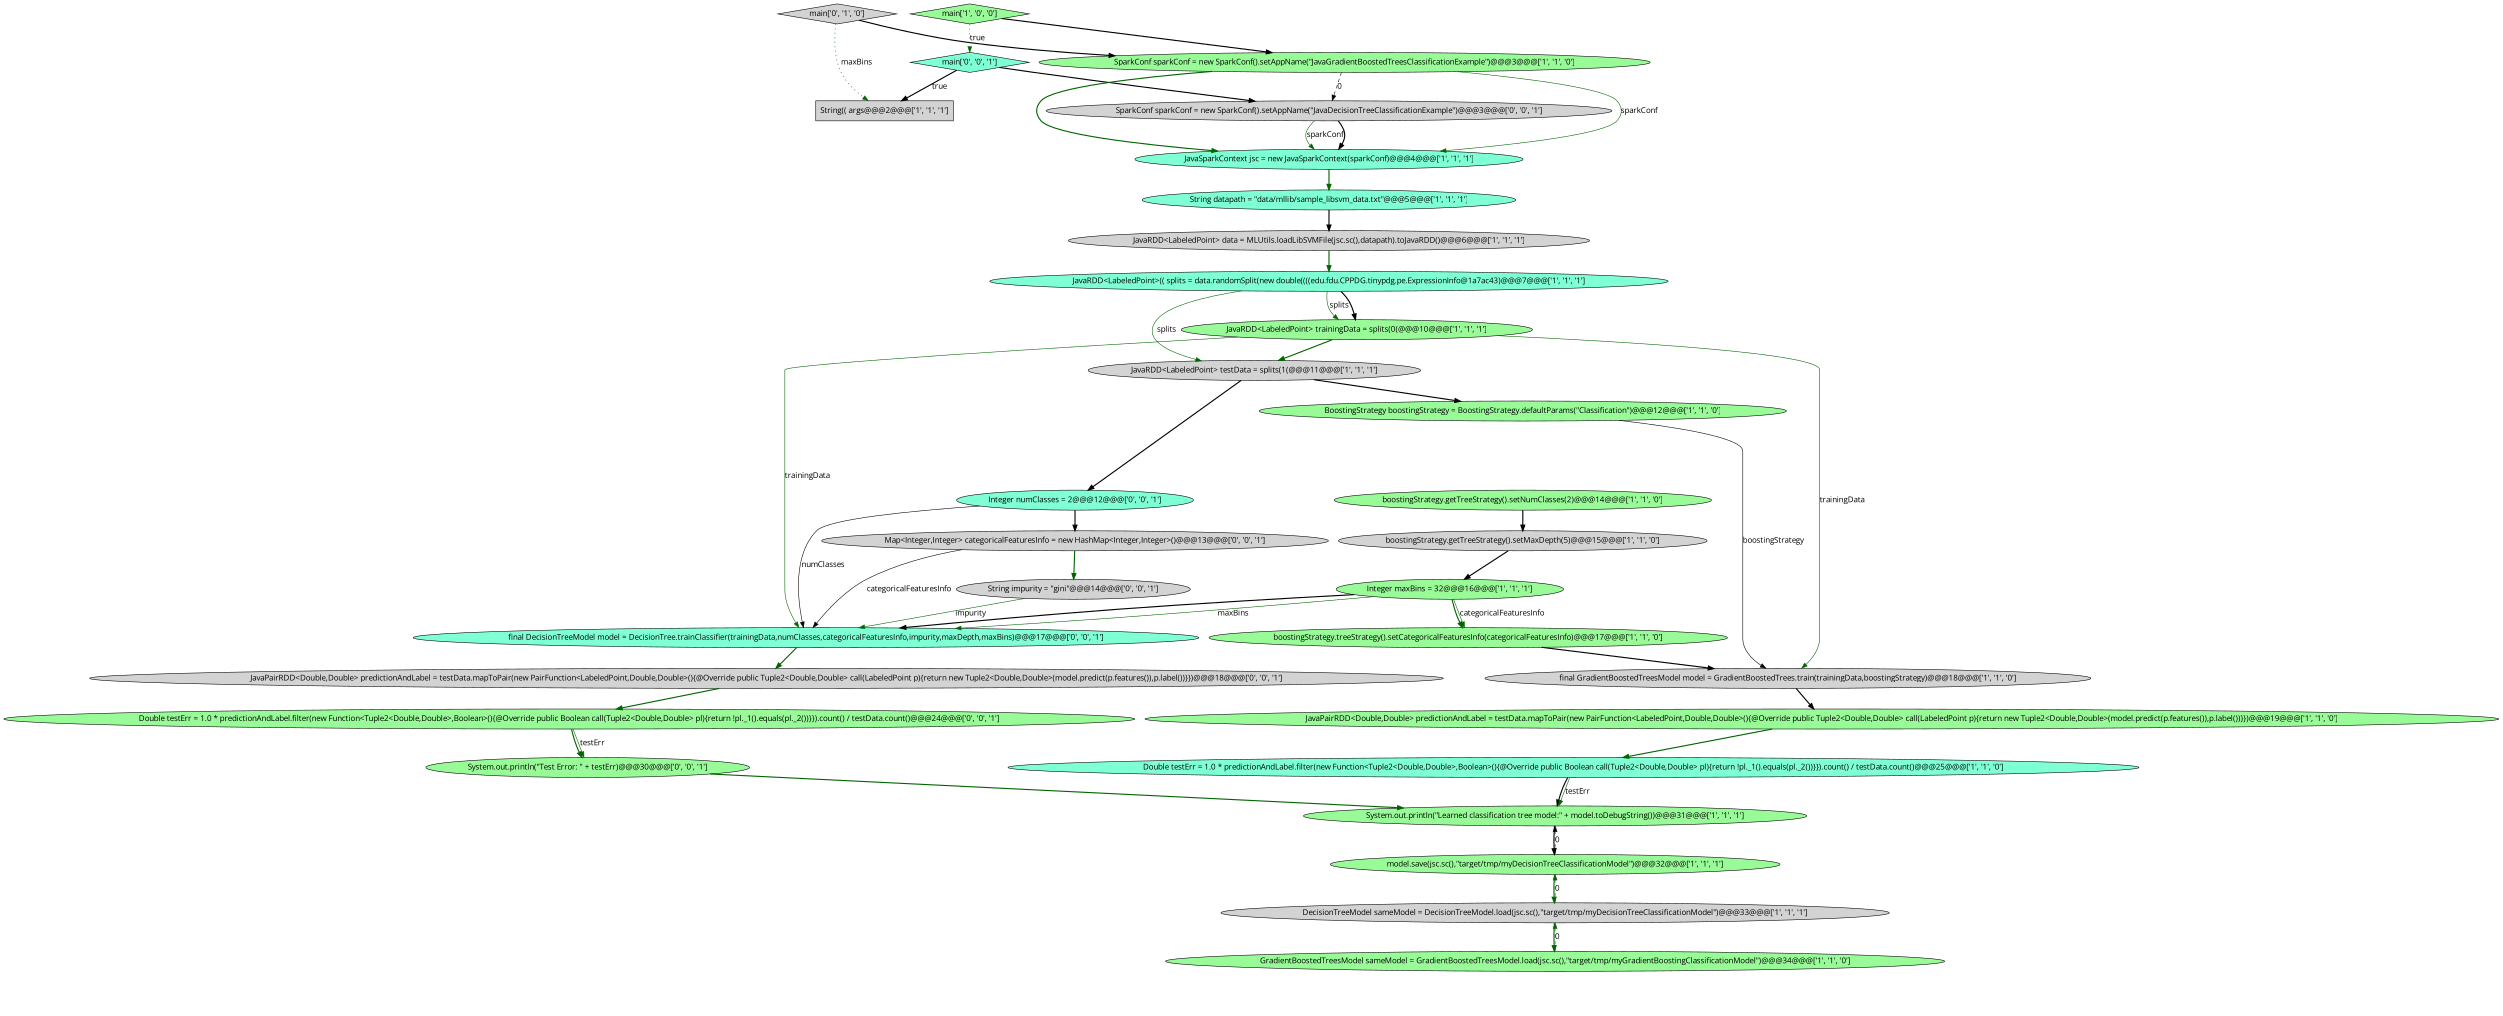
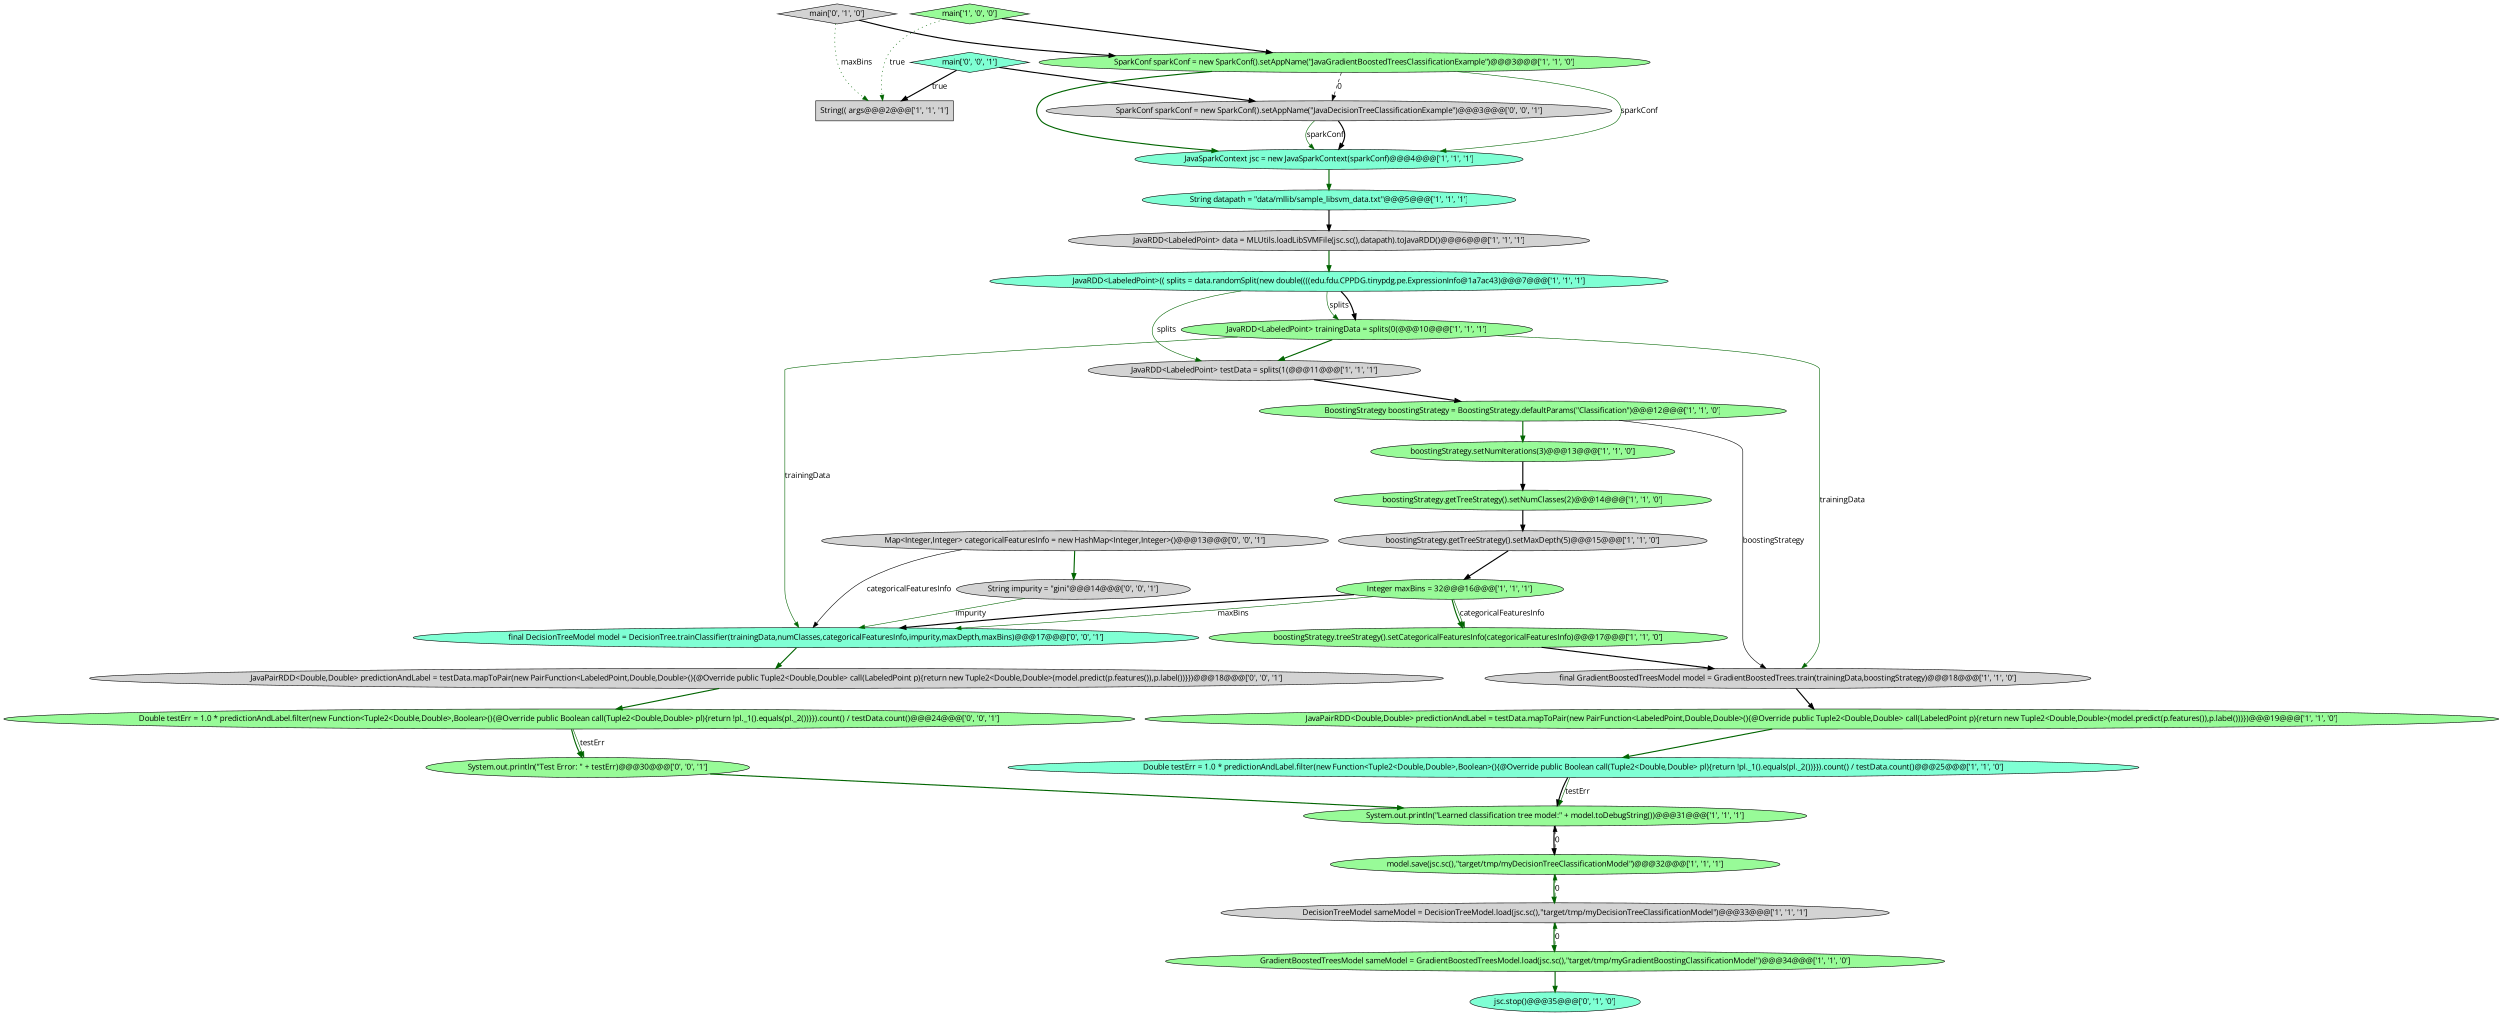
(970, 35) -> (896, 45)
none -> (1523, 452)
(1075, 500) -> none
none -> (1555, 1002)
